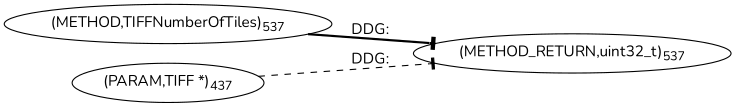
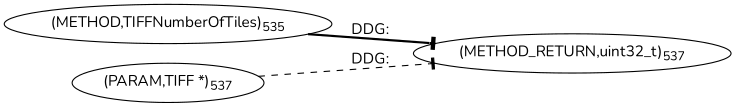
(274, 22) -> (274, 22)
(221, 81) -> (221, 81)
